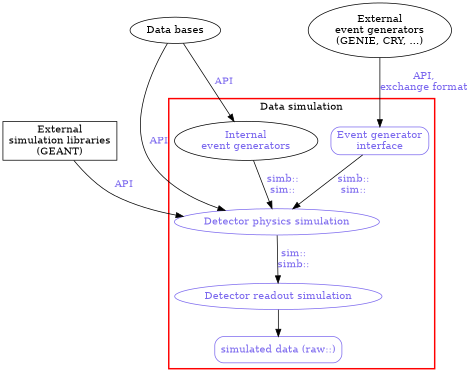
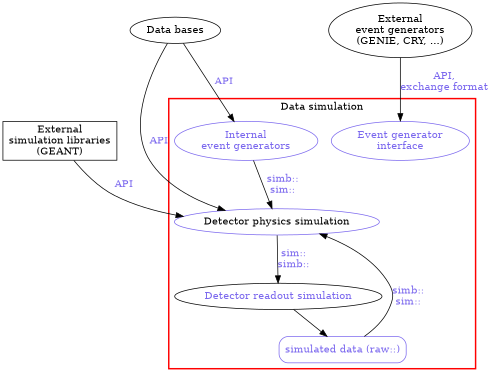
(246, 141) -> (246, 141)
(380, 141) -> (400, 141)
(331, 180) -> (385, 277)
(277, 222) -> (277, 222)
(278, 296) -> (278, 296)
